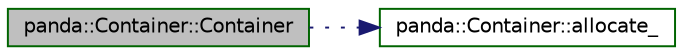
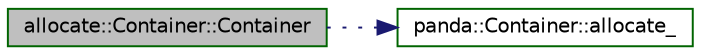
(158, 28) -> (167, 28)
